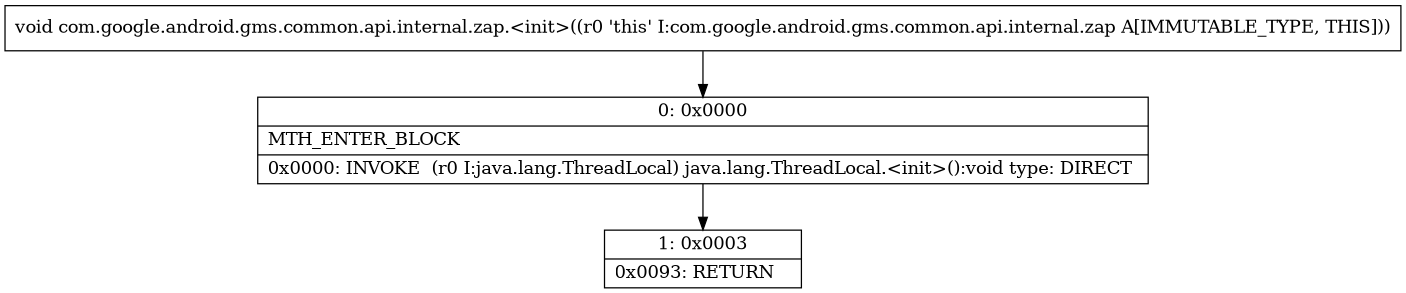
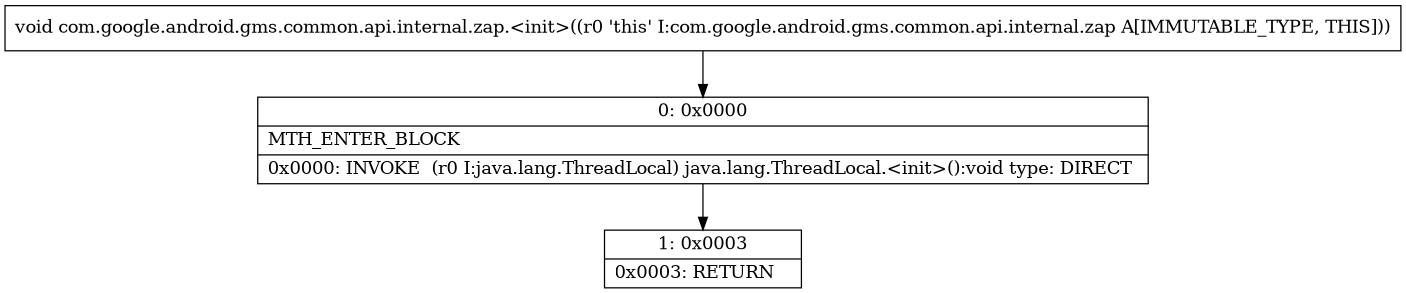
(703, 273) -> (703, 273)
